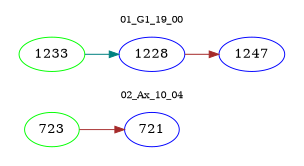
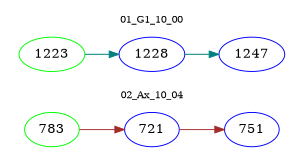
(152, 20) -> (152, 20)
(52, 54) -> (52, 54)
(197, 54) -> (197, 54)
(52, 130) -> (52, 130)
none -> (252, 130)
